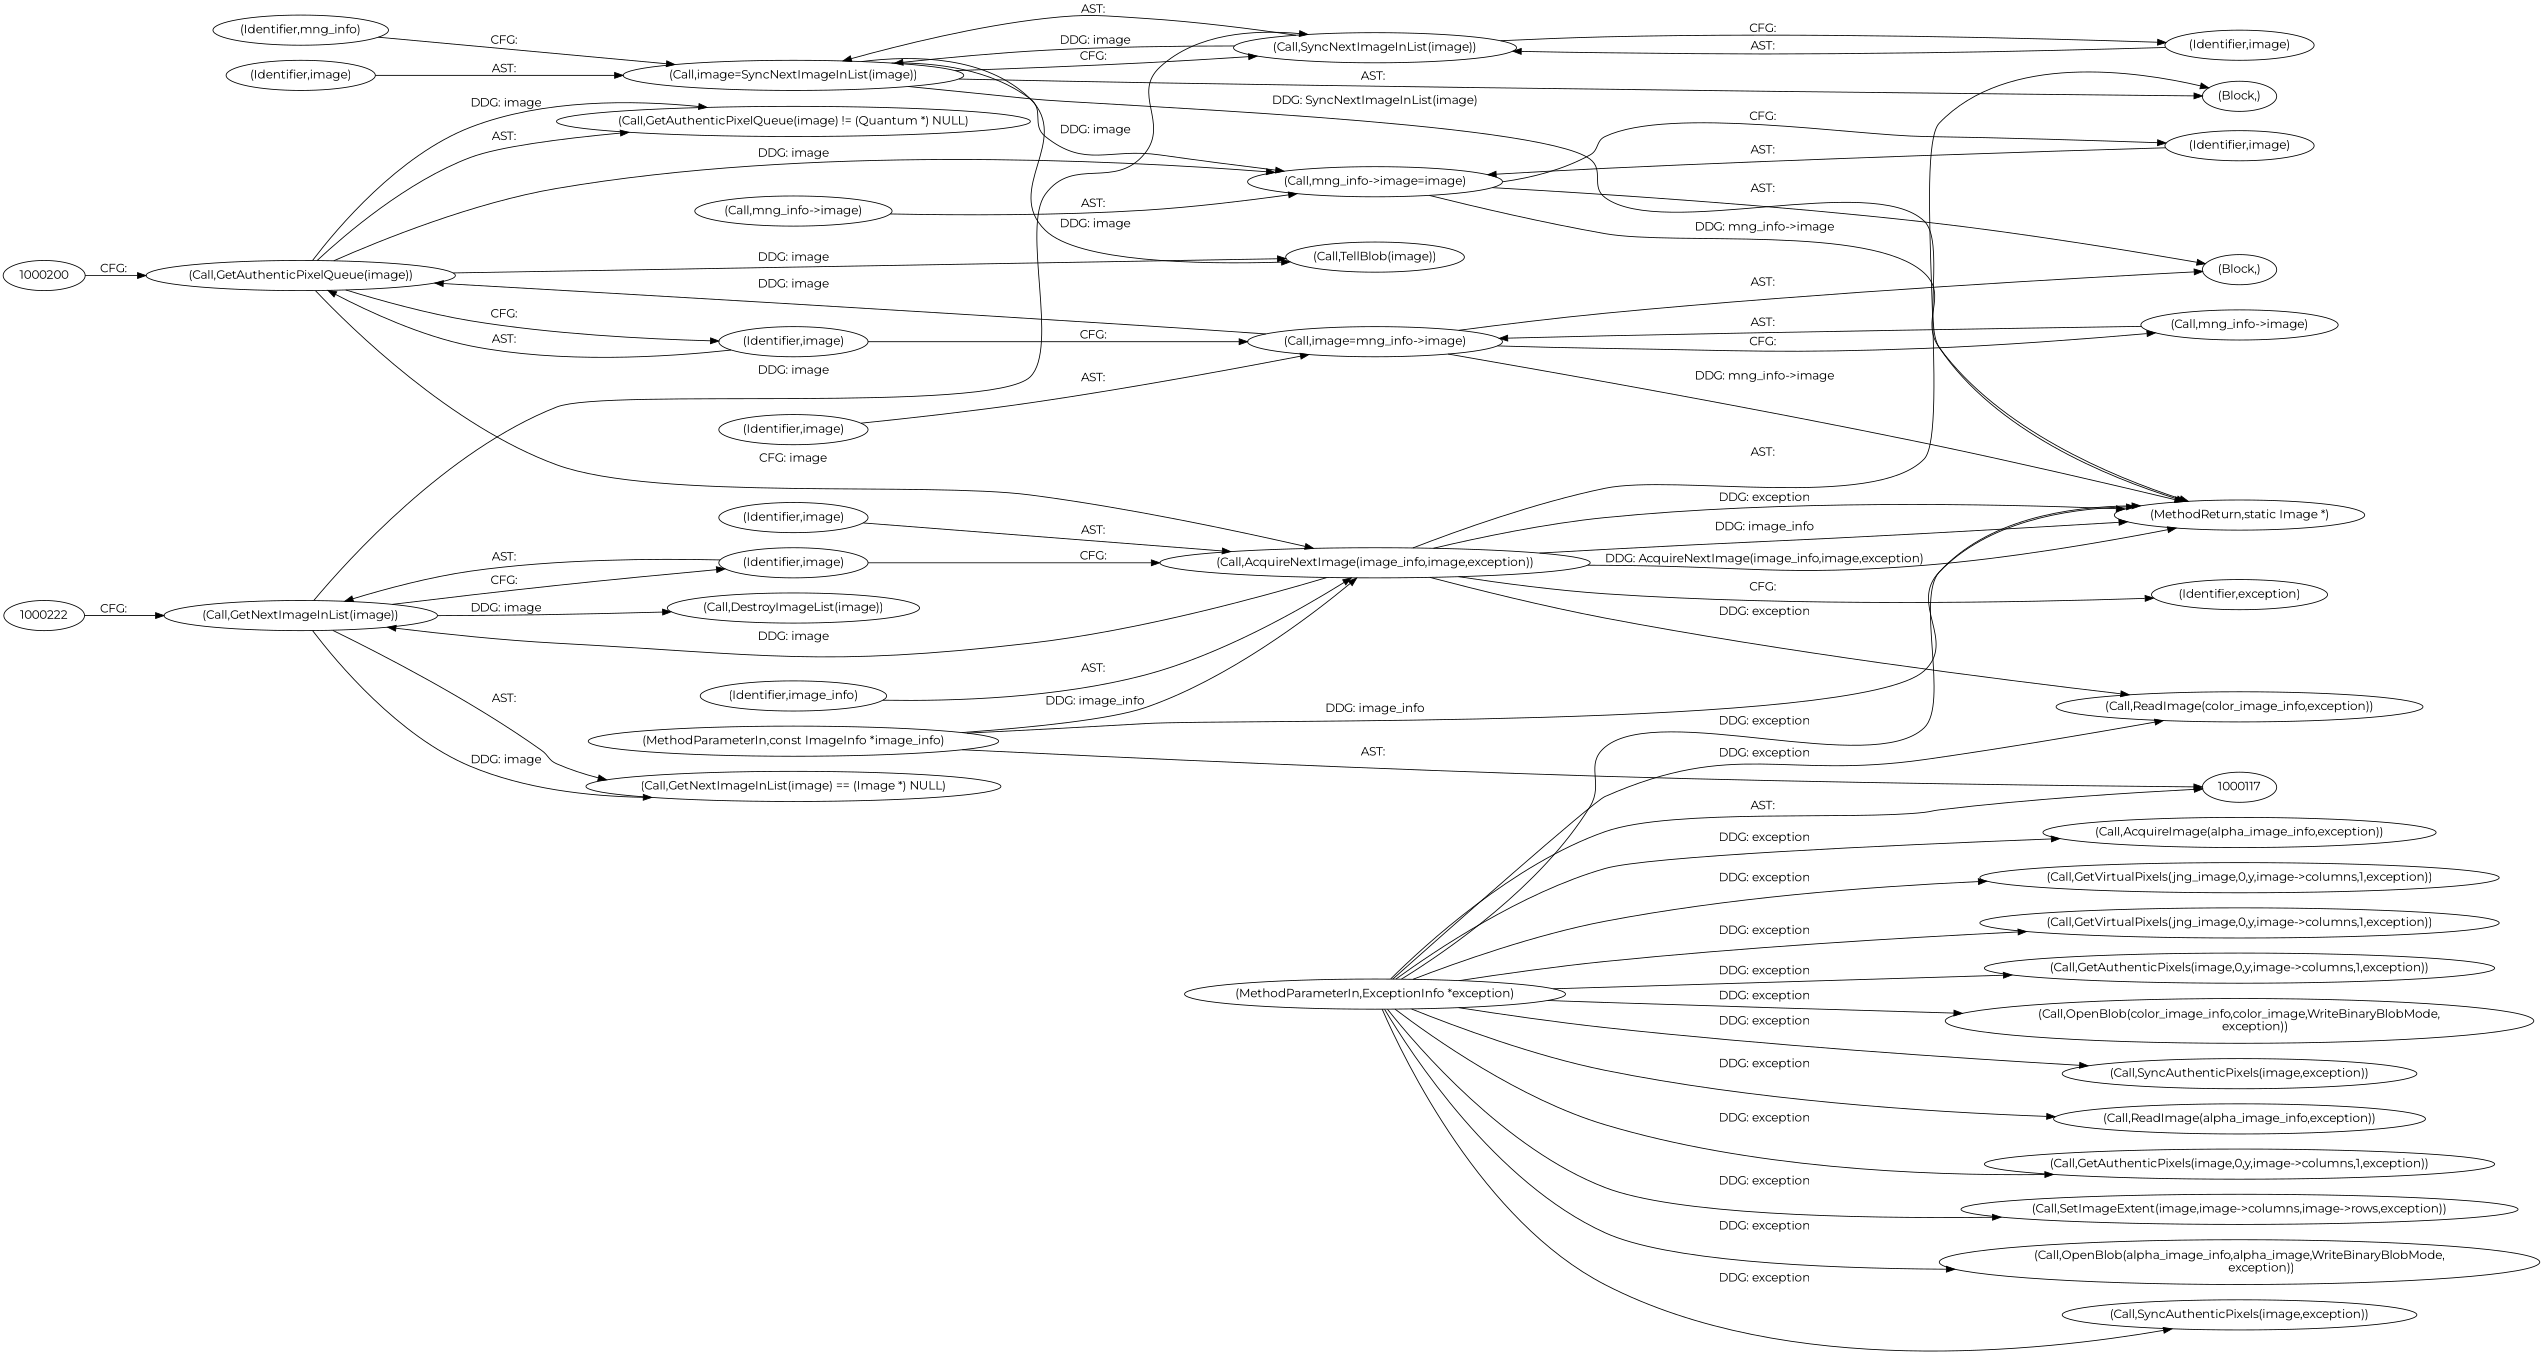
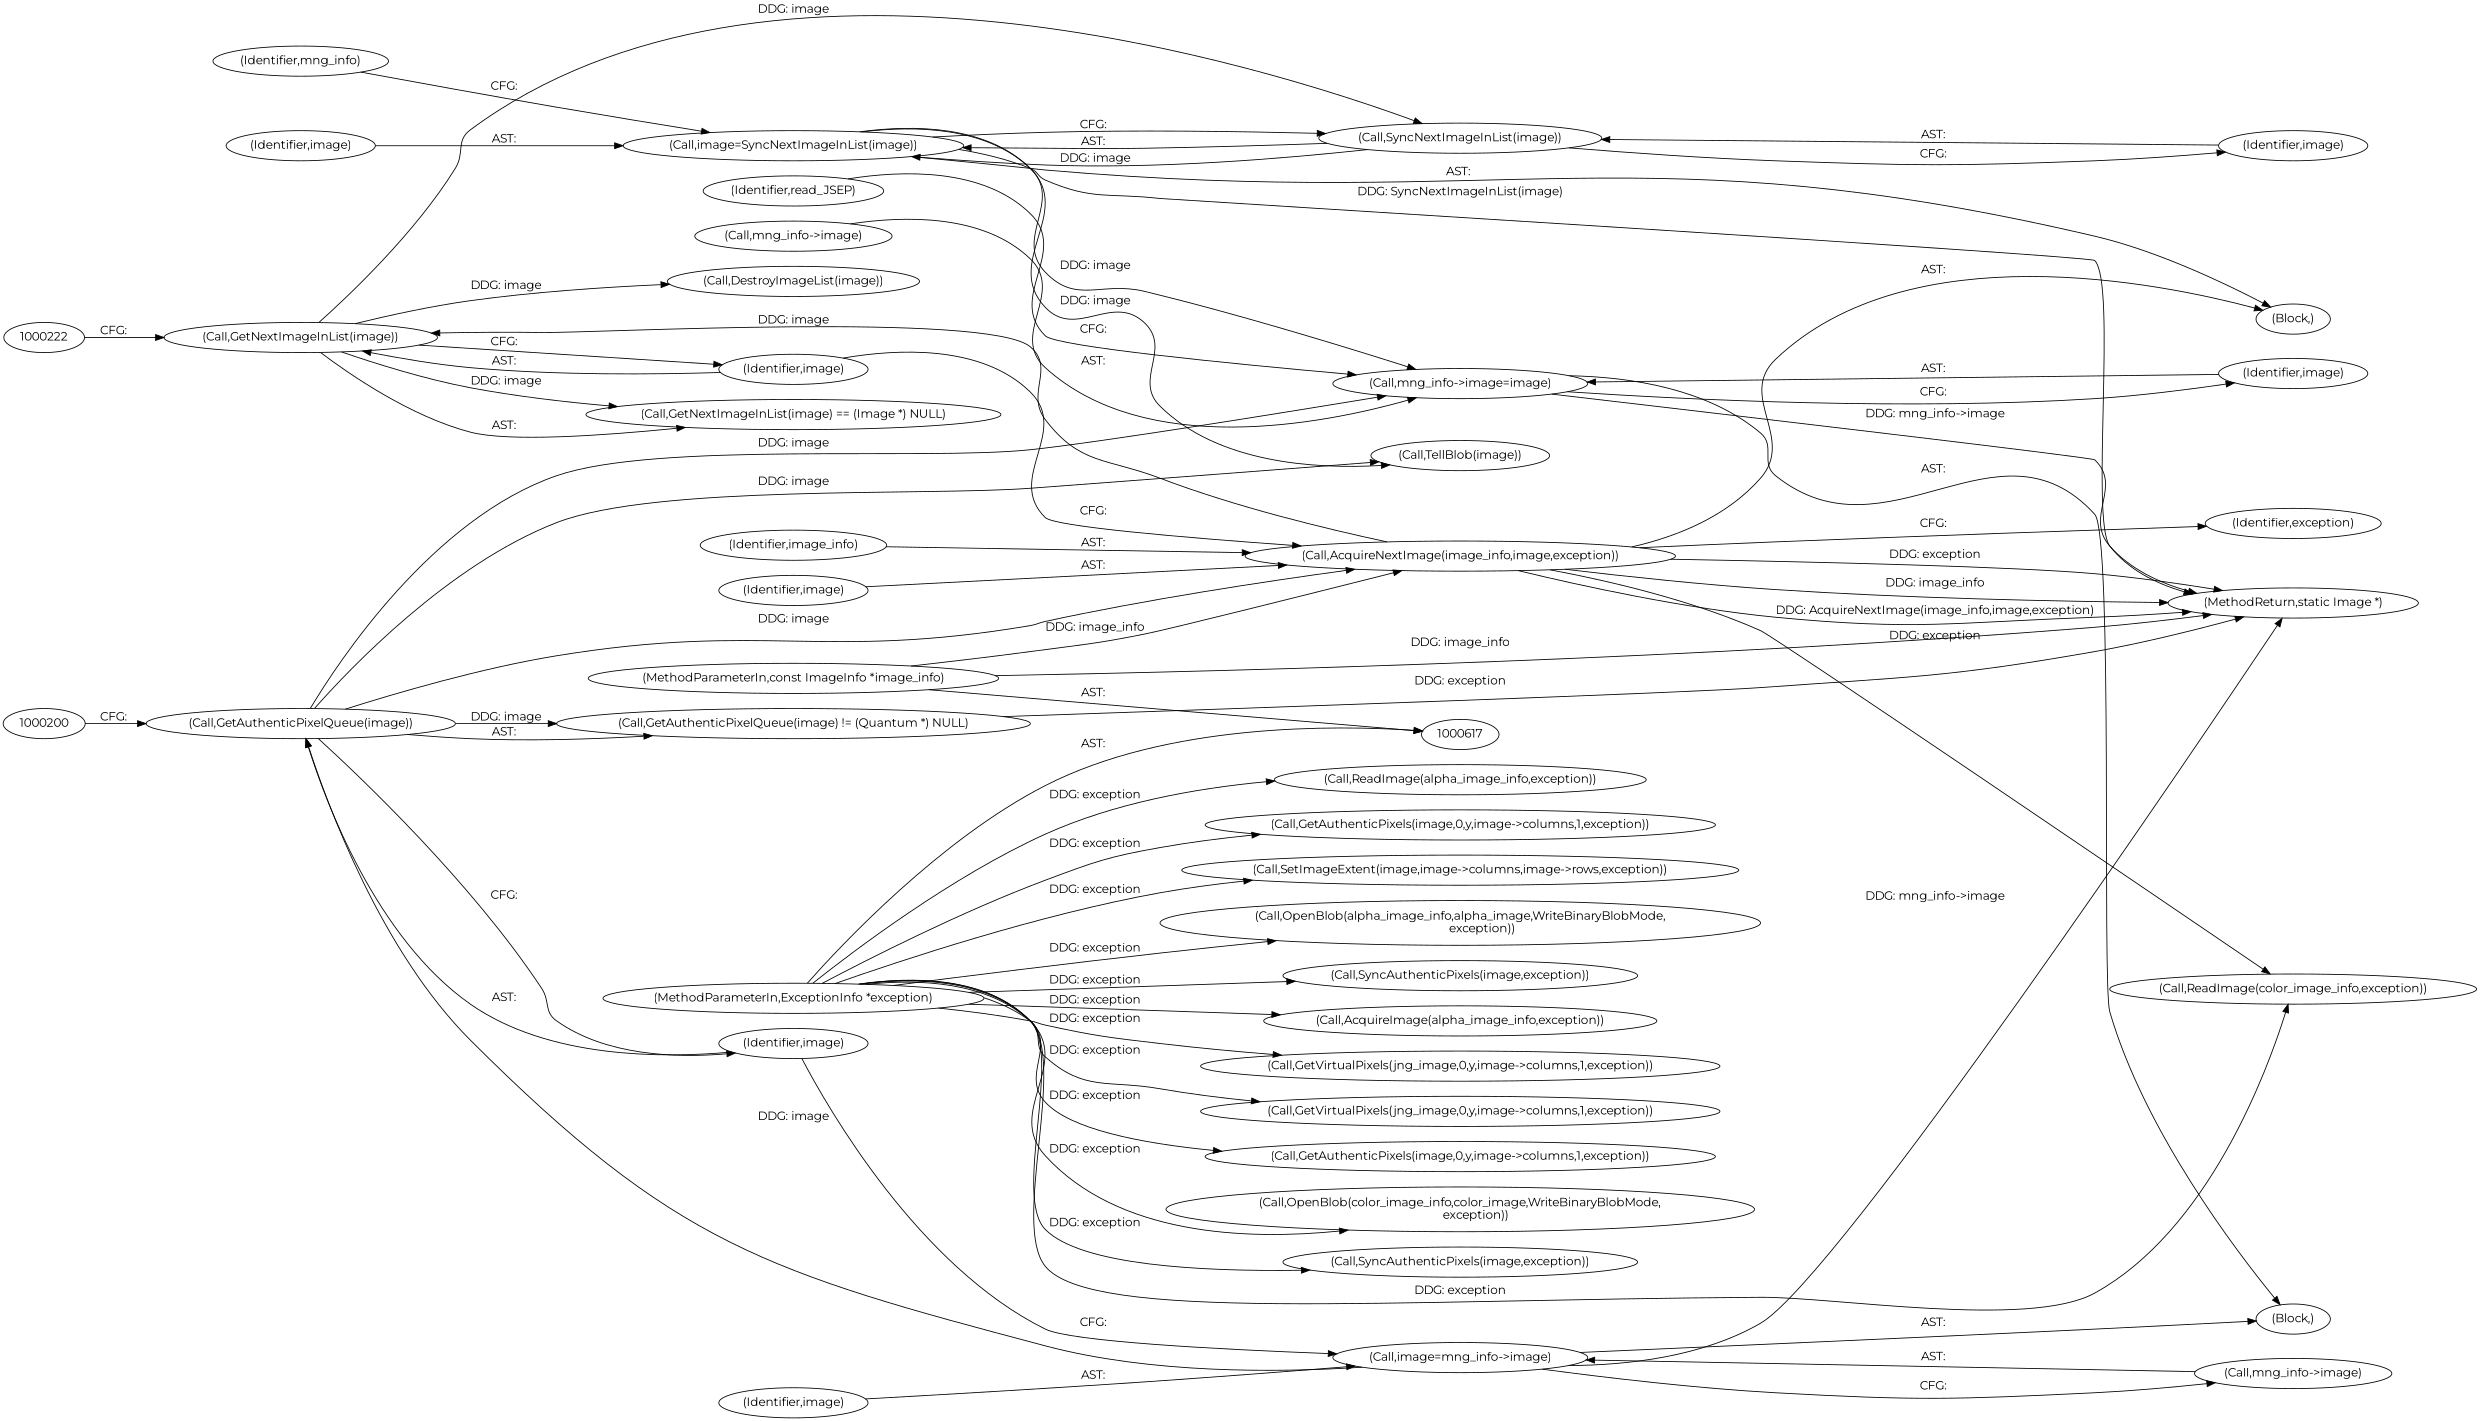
none -> (793, 191)
(793, 459) -> (793, 619)
(1789, 741) -> (1622, 694)
(2240, 787) -> (1460, 734)
